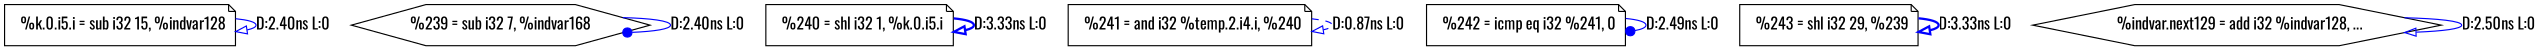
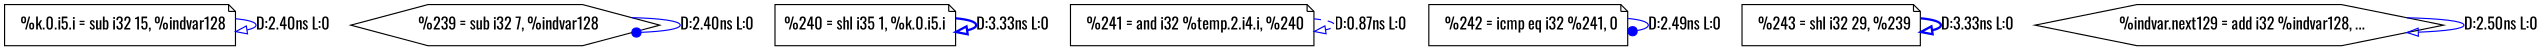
(501, 25) -> (505, 25)
(860, 25) -> (865, 25)
